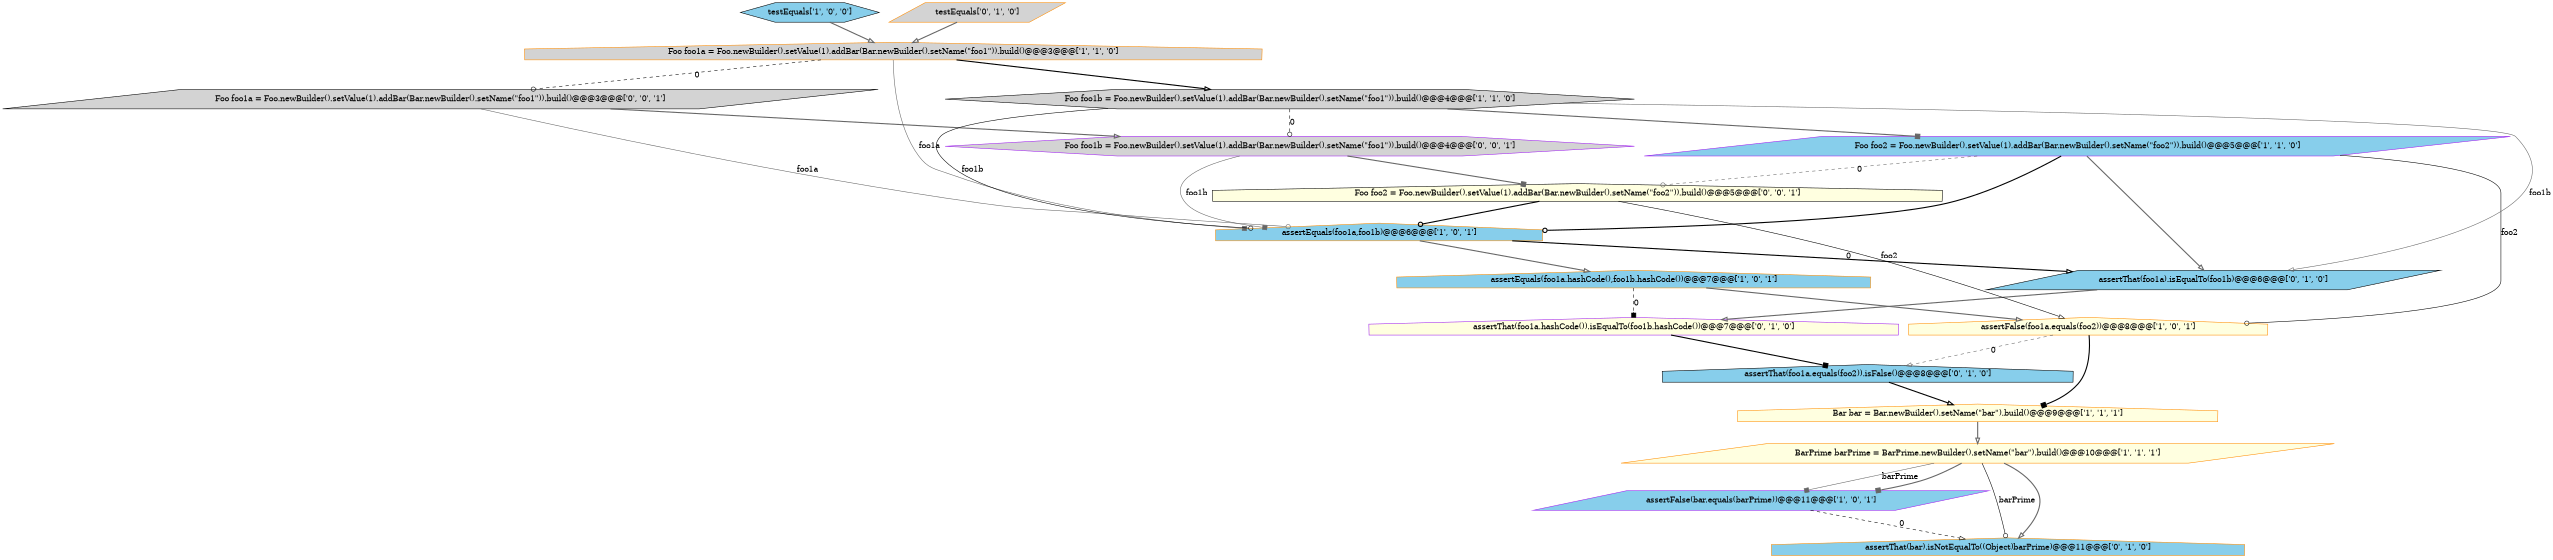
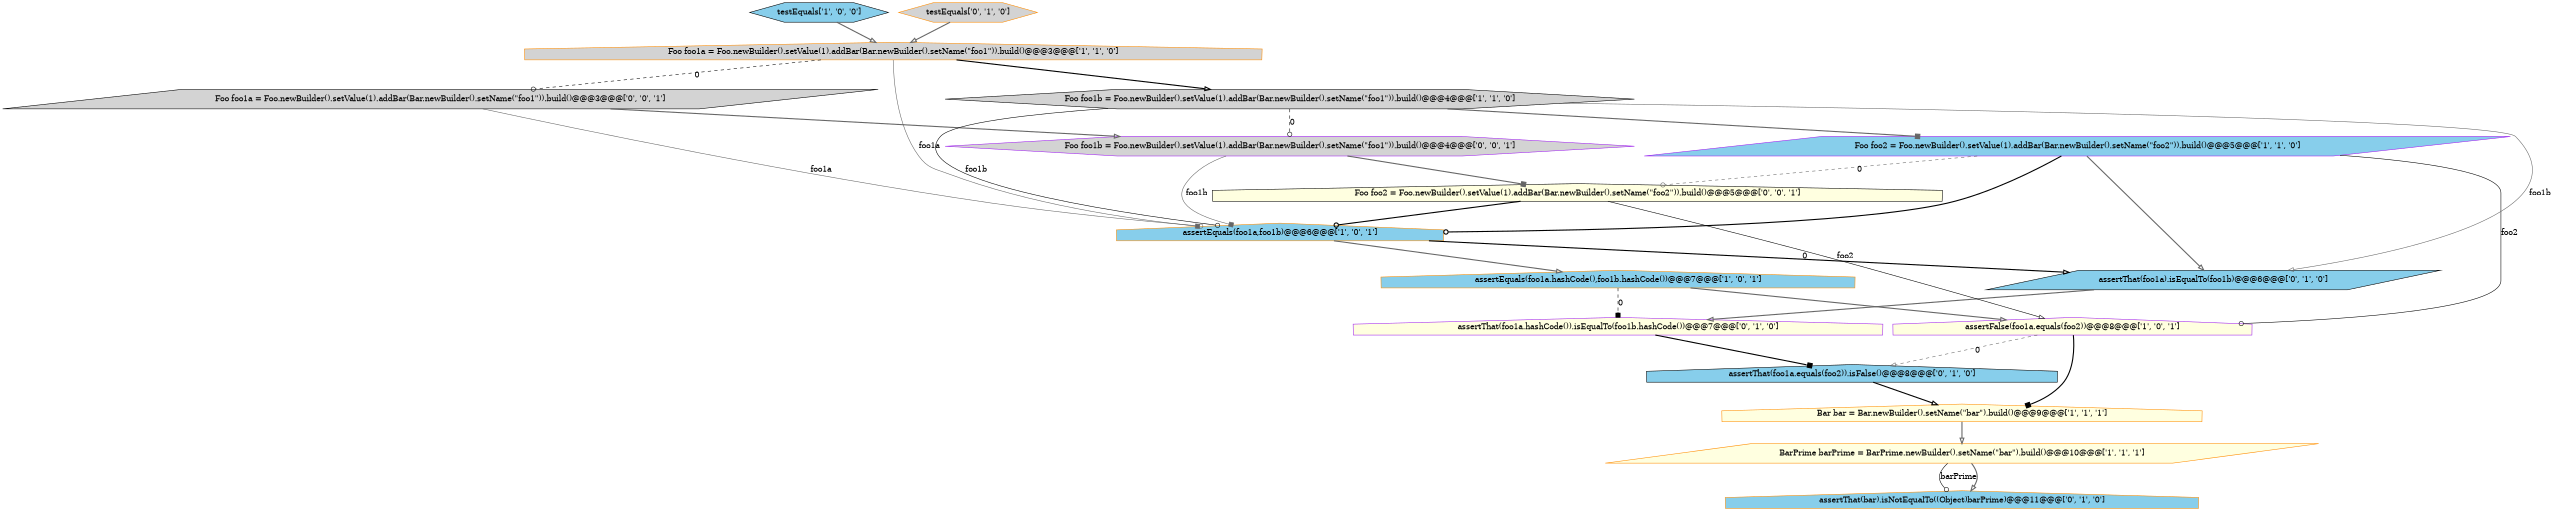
(977, 12) -> (968, 12)
(2088, 327) -> (2072, 327)
(1761, 500) -> none
